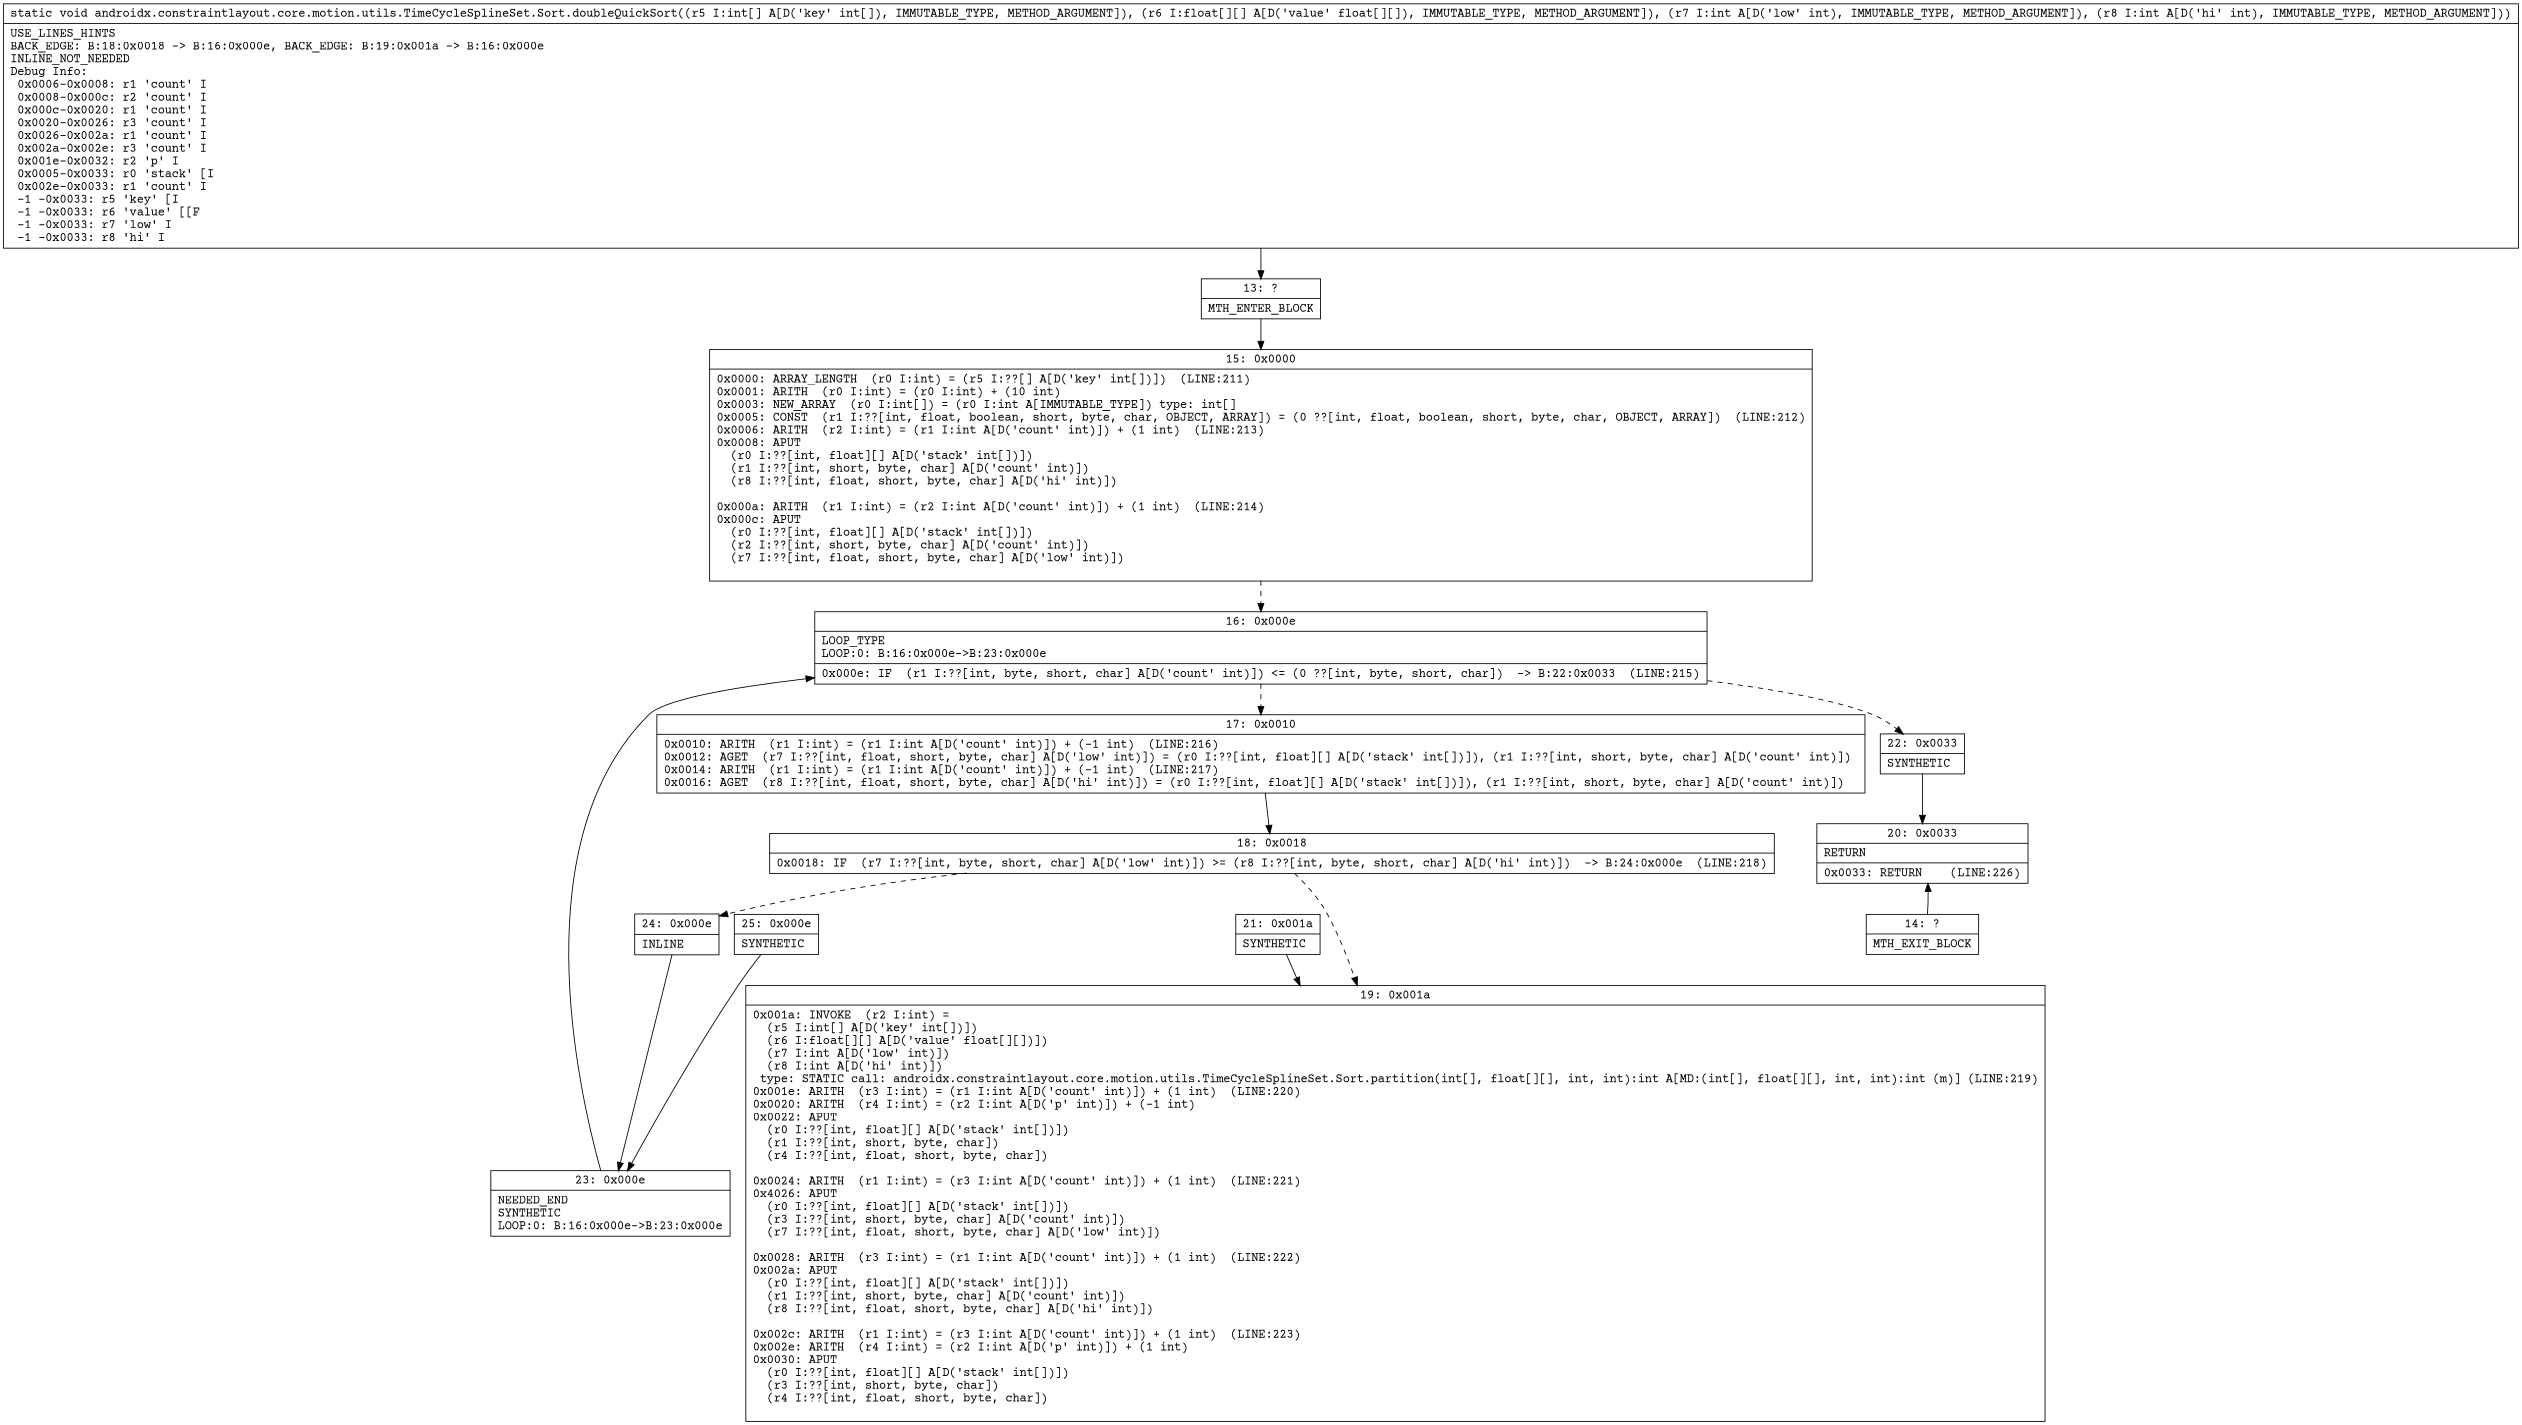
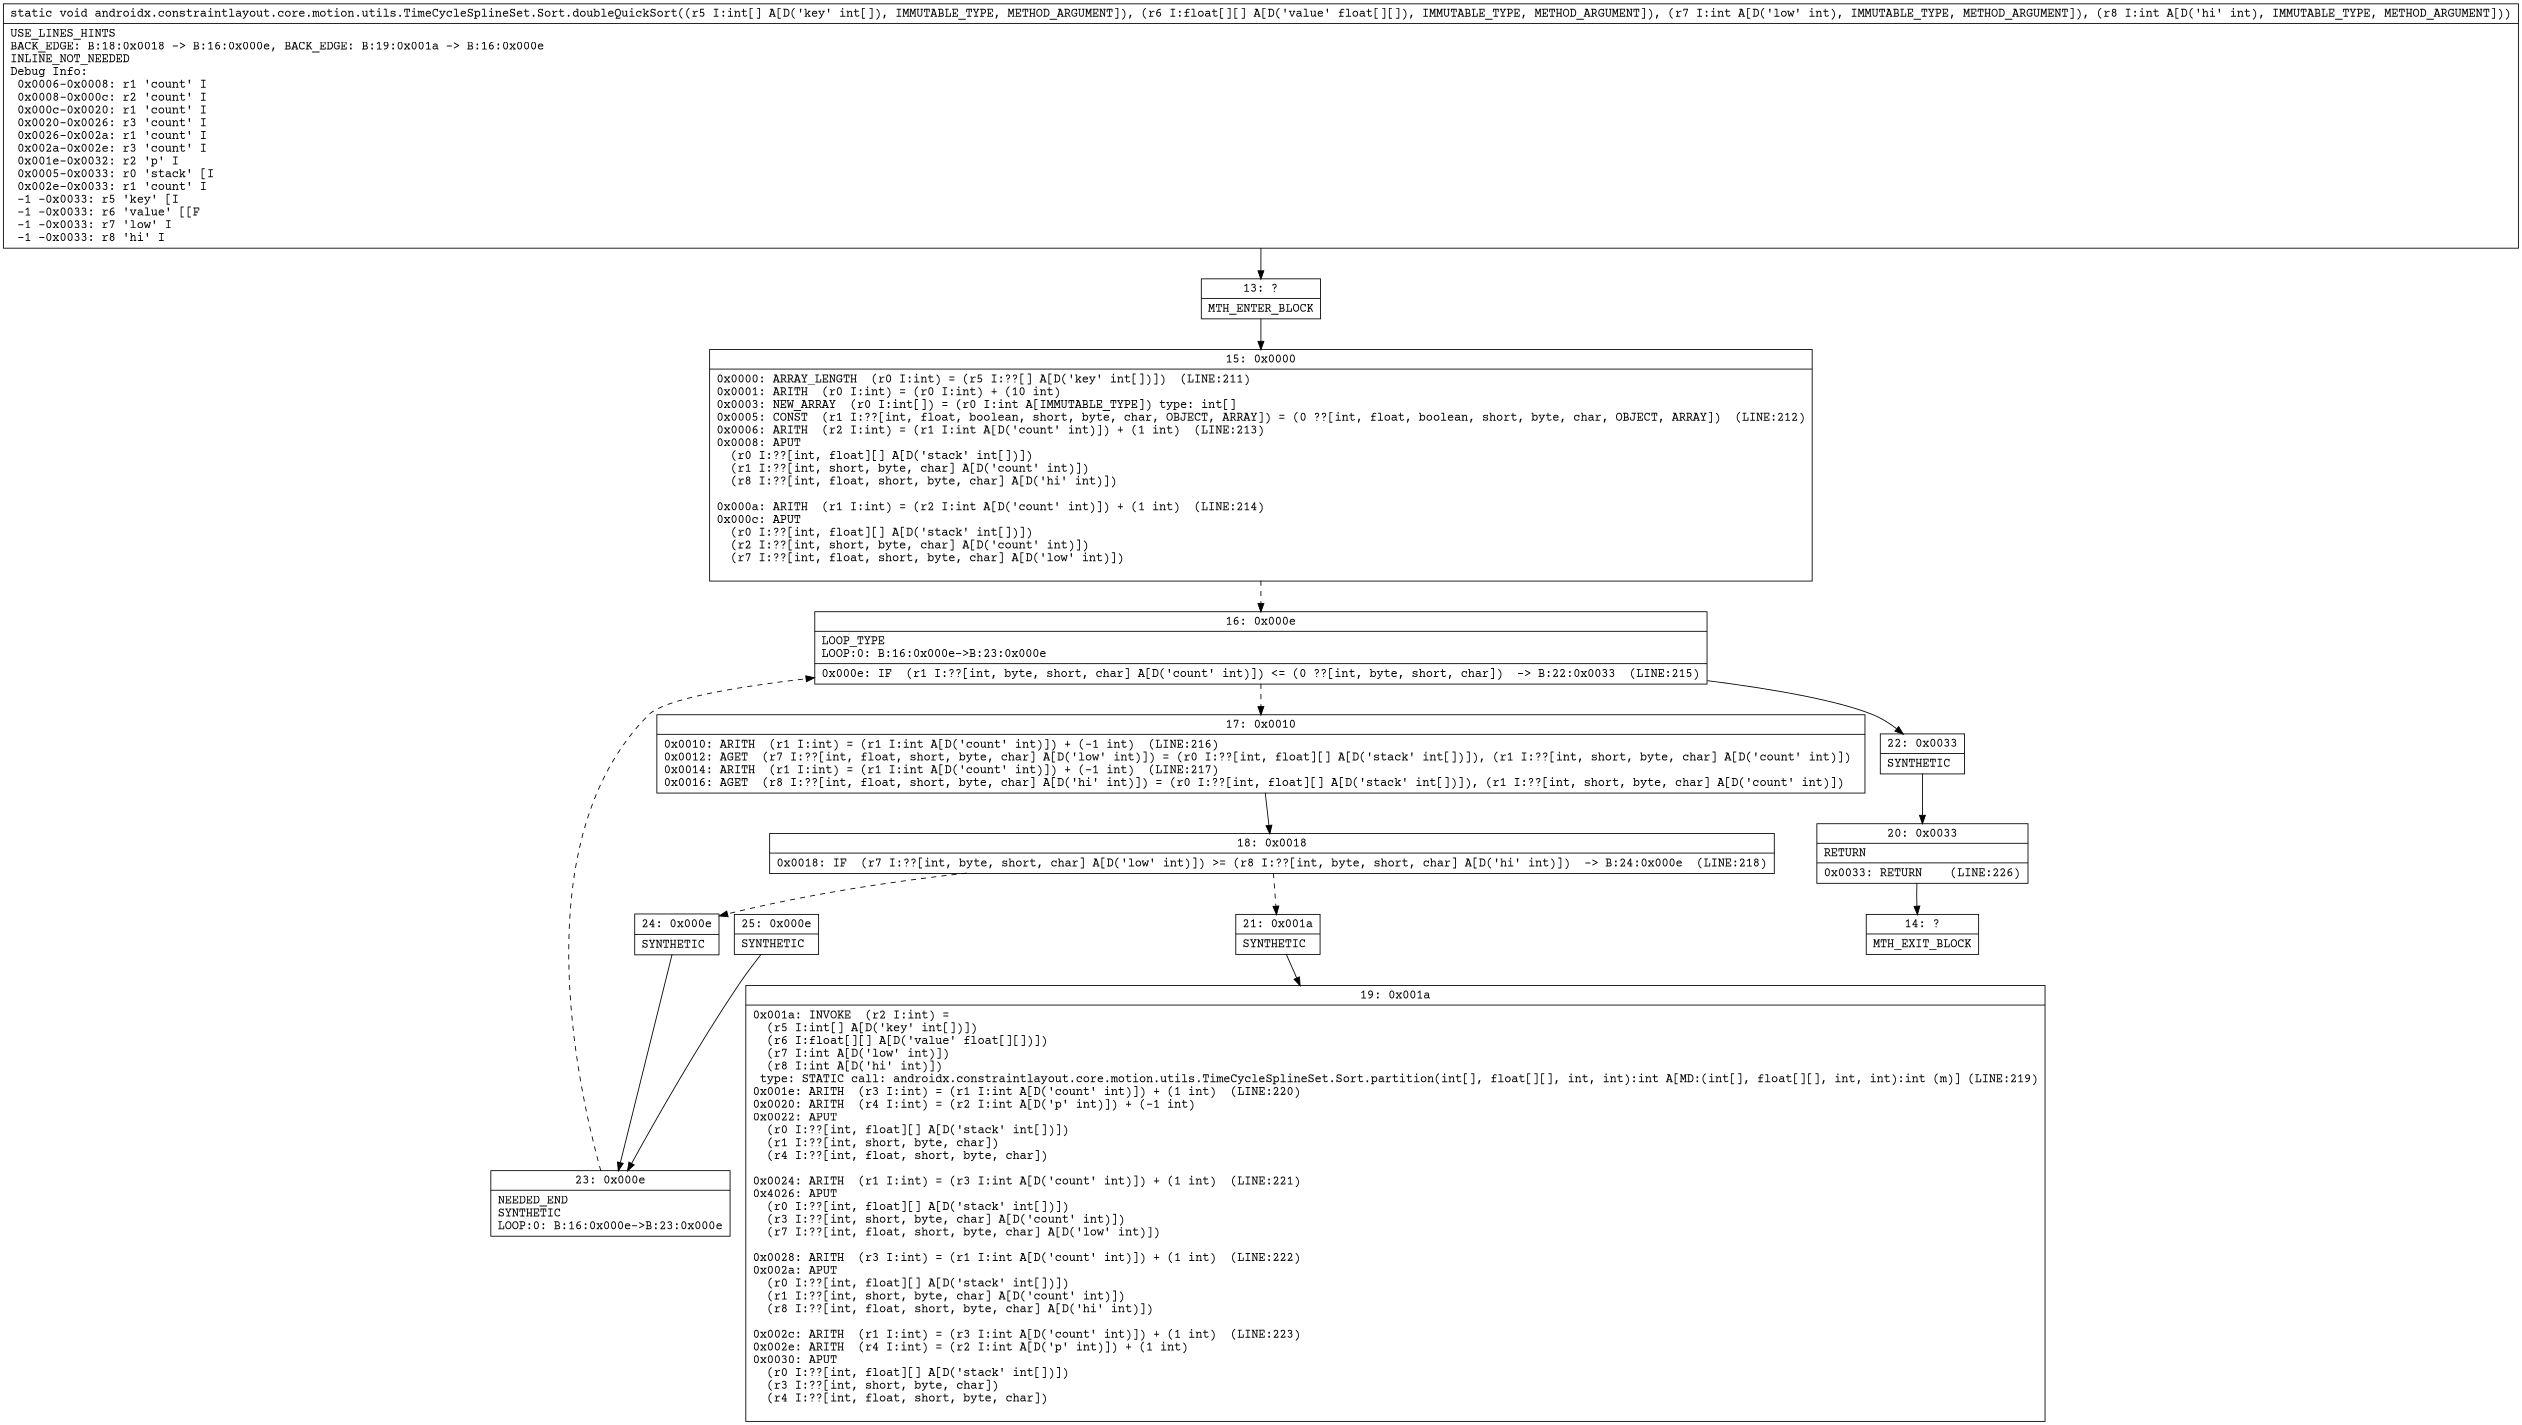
(1805, 696) -> (1805, 696)
(579, 854) -> (579, 854)
(1928, 903) -> (1917, 894)
(1331, 921) -> (1275, 890)
(663, 944) -> (673, 944)
